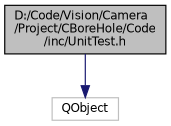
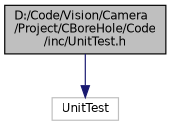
(85, 109) -> (85, 109)
